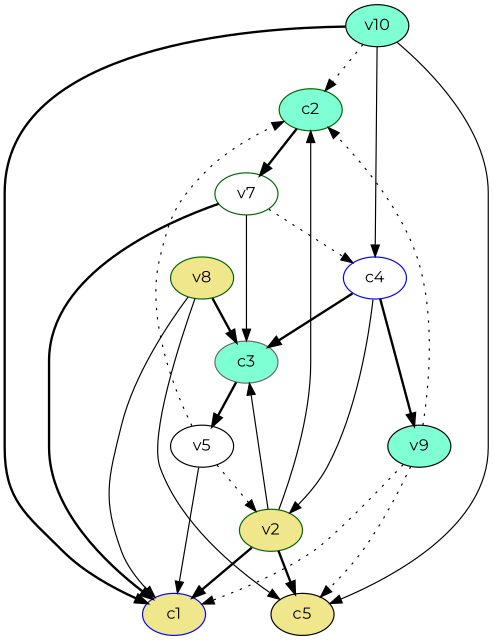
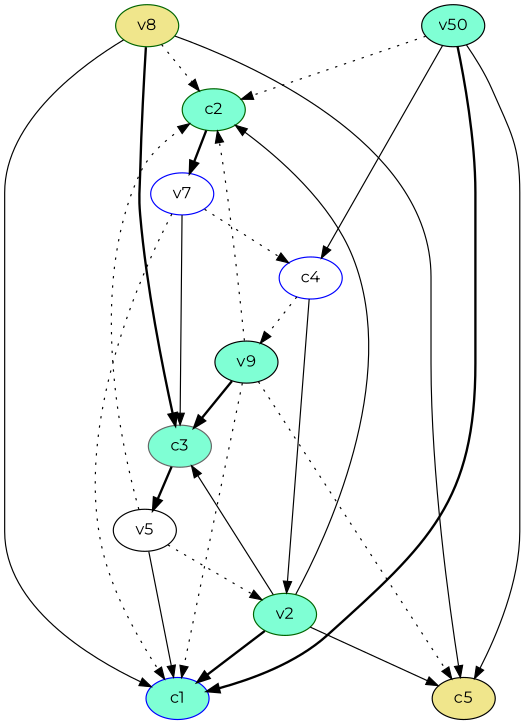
(377, 26) -> (453, 26)
none -> (177, 63)
(246, 194) -> (182, 194)
(319, 315) -> (217, 400)
(396, 356) -> (282, 315)
(49, 371) -> (98, 442)
(271, 530) -> (285, 614)
(282, 561) -> (369, 654)
(174, 614) -> (178, 698)
